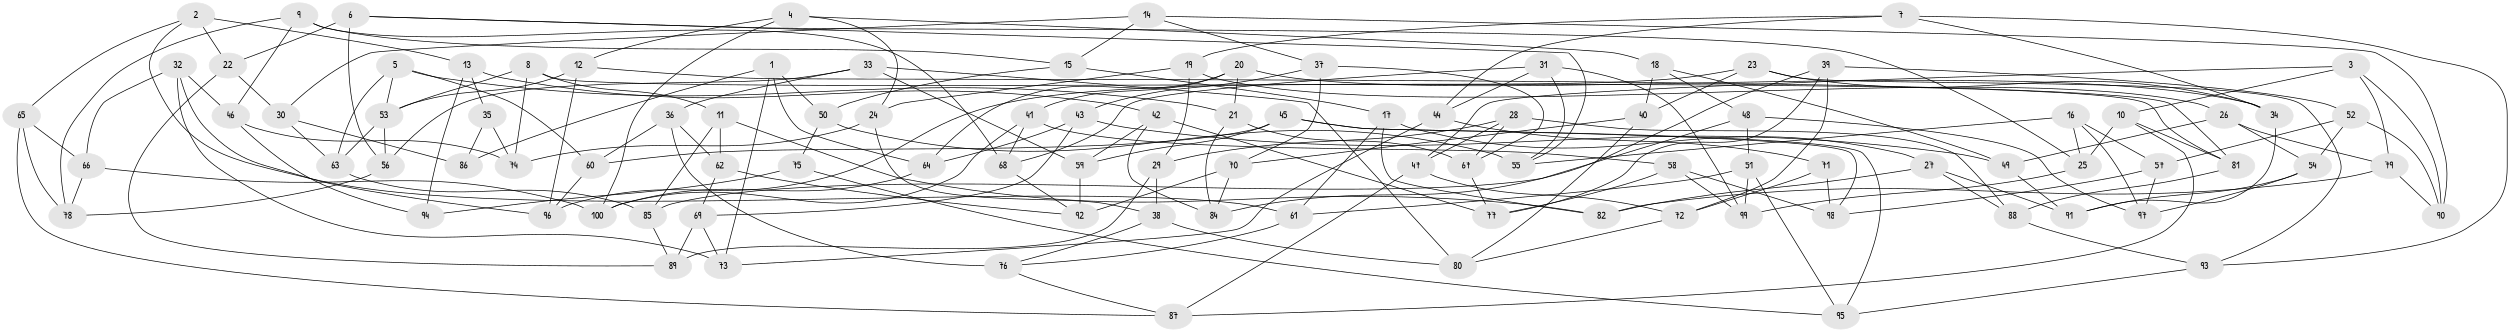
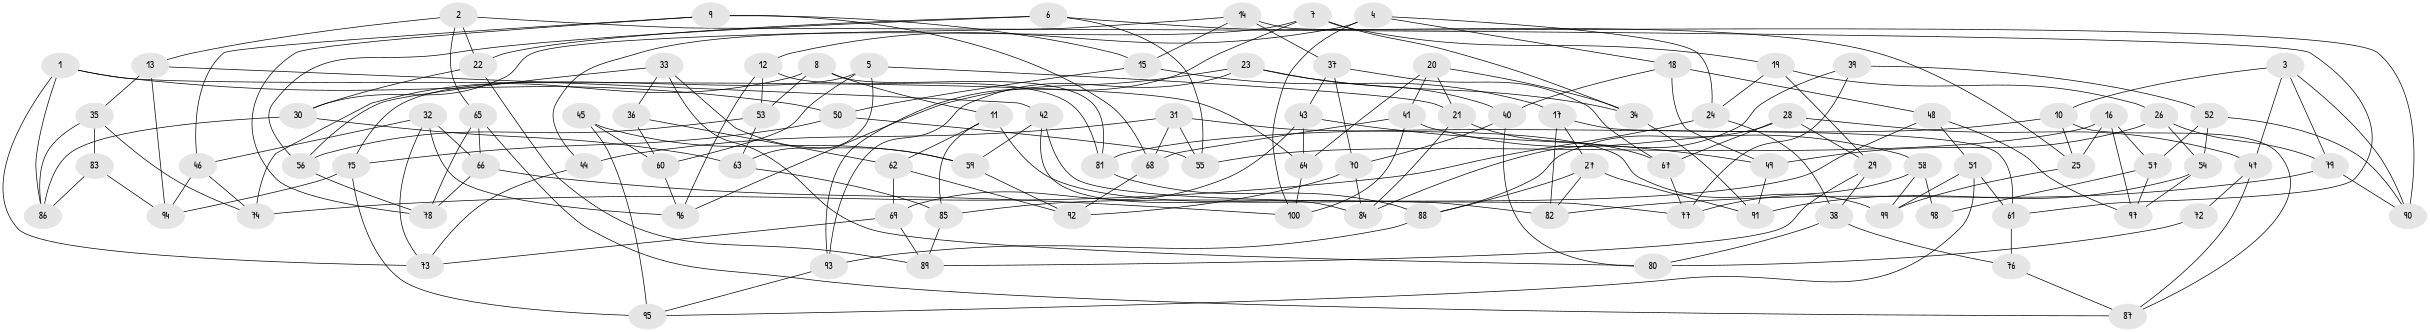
(390, 91) -> (593, 82)
(1605, 134) -> none
none -> (95, 166)
(1787, 166) -> none
(1826, 166) -> none
(805, 238) -> none
